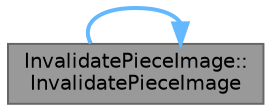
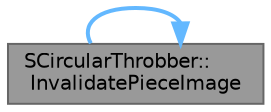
(136, 74) -> (136, 74)
